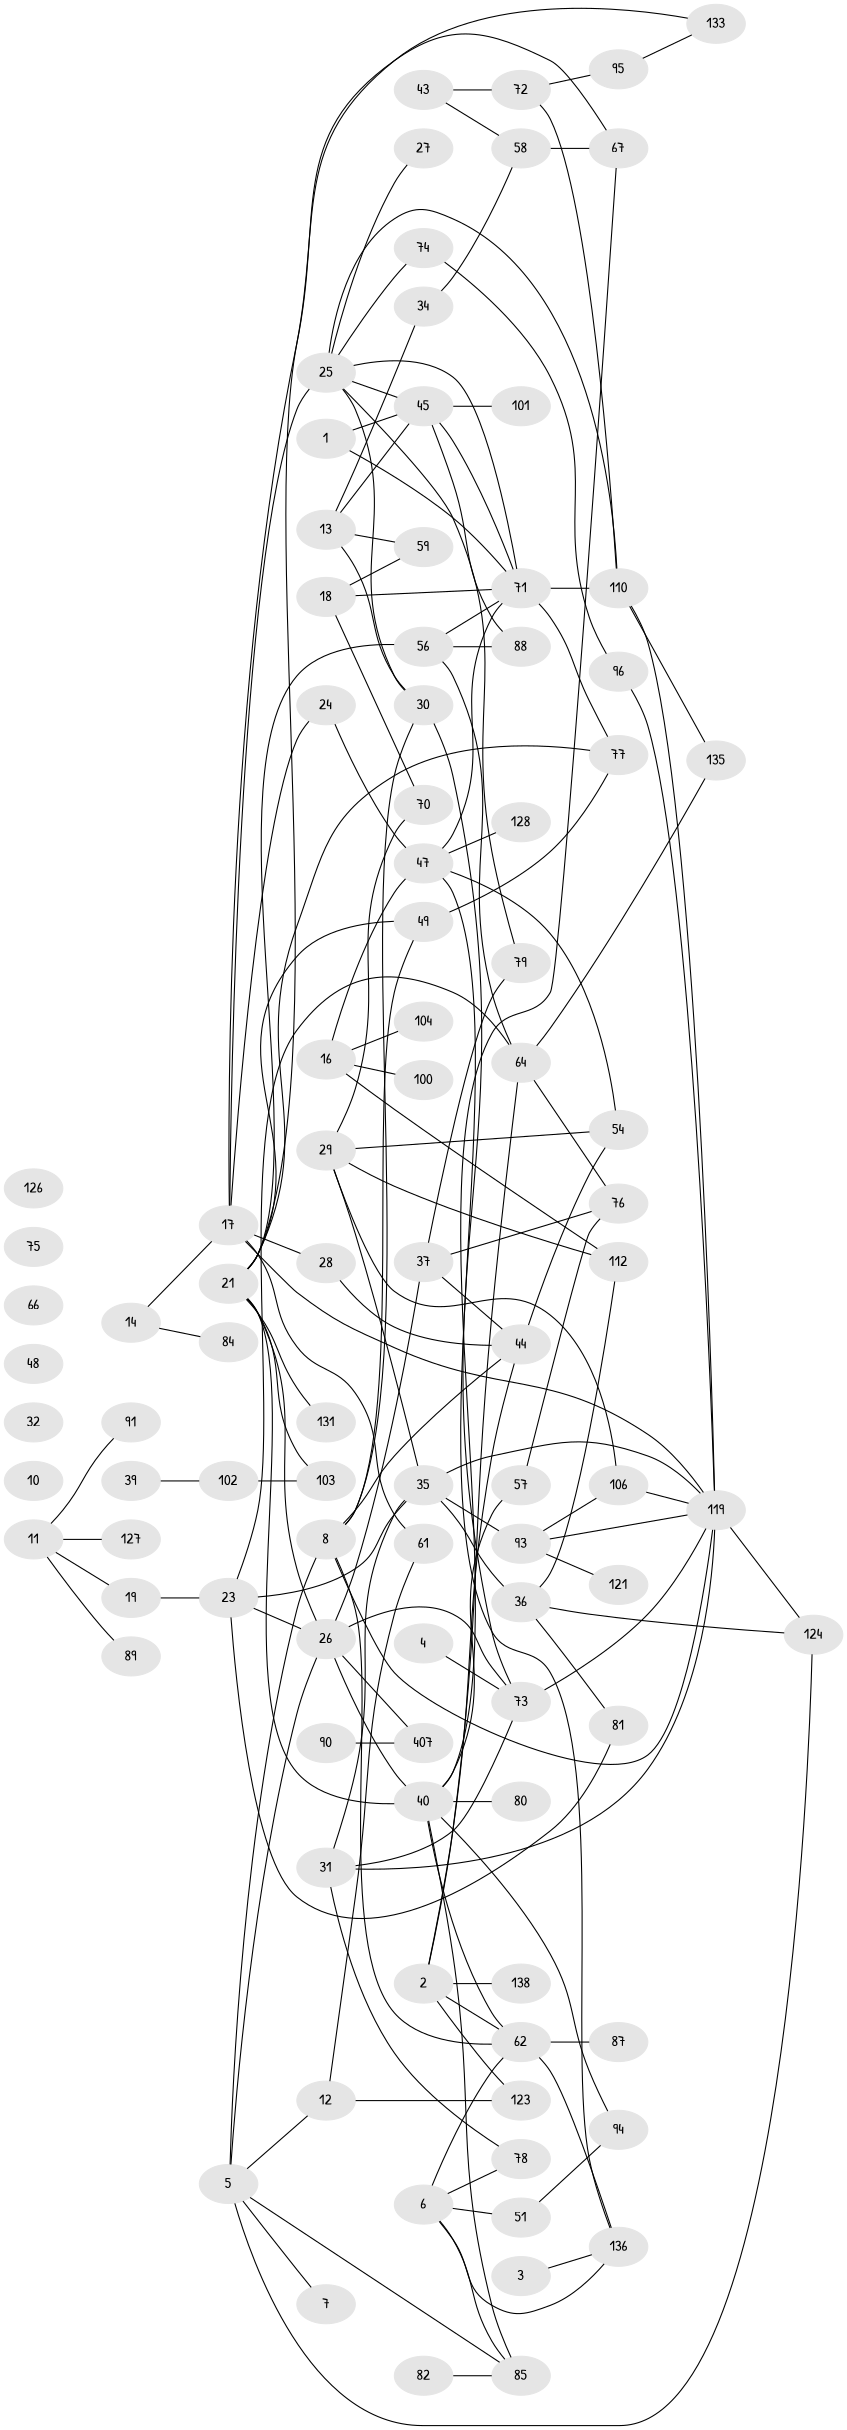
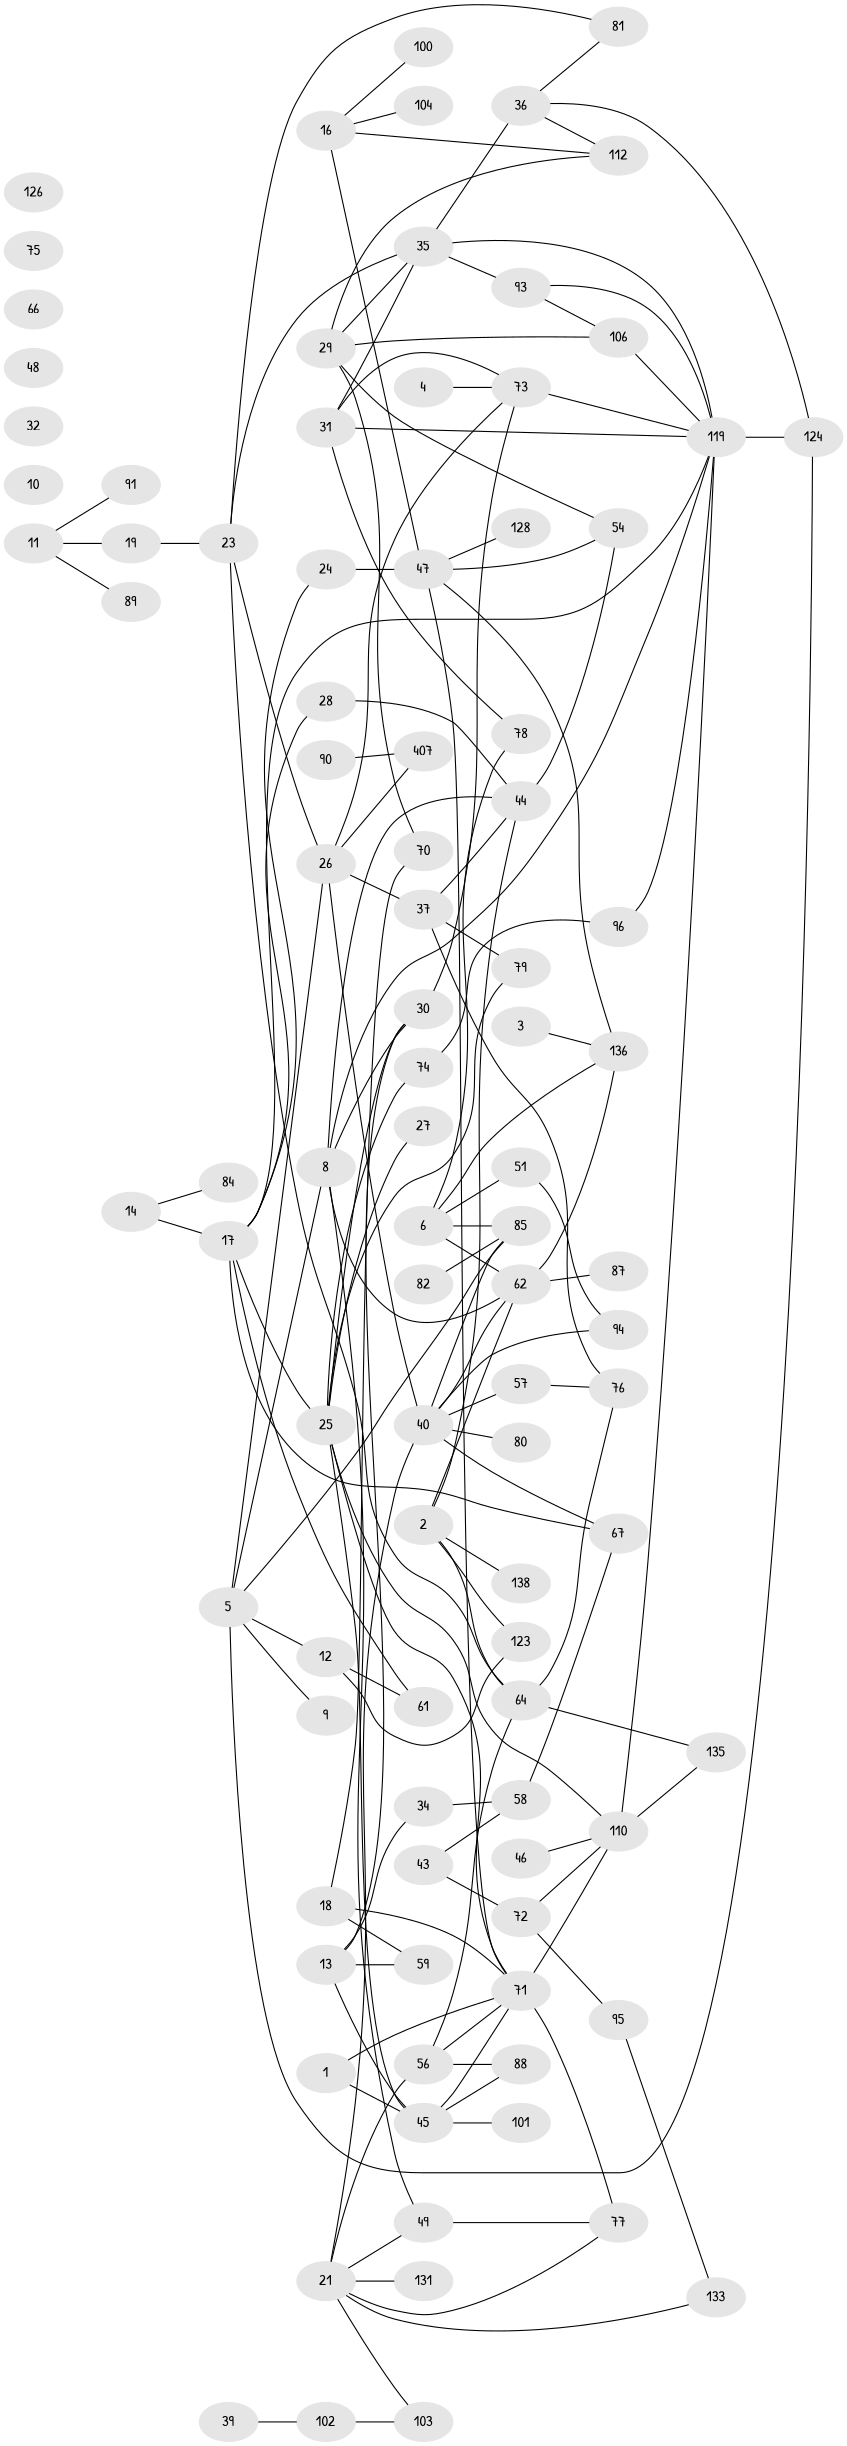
(285, 1458) -> none
(131, 1539) -> none
(619, 1585) -> none
none -> (521, 1859)
(326, 2304) -> (326, 1716)
